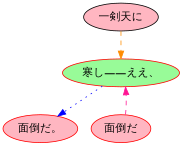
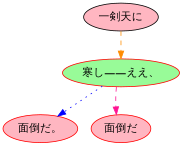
(126, 105) -> (116, 97)
